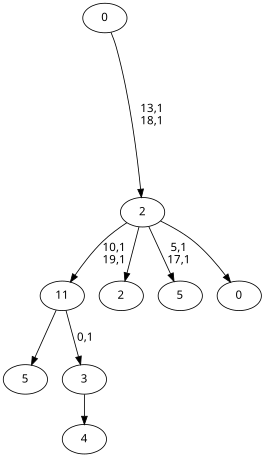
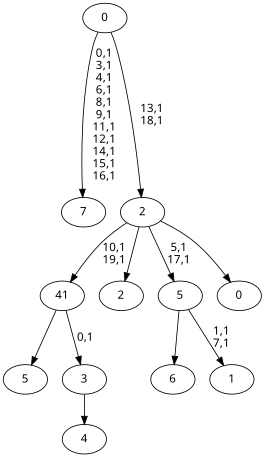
none -> (84, 212)
(62, 296) -> (62, 296)
none -> (173, 379)
none -> (232, 379)
